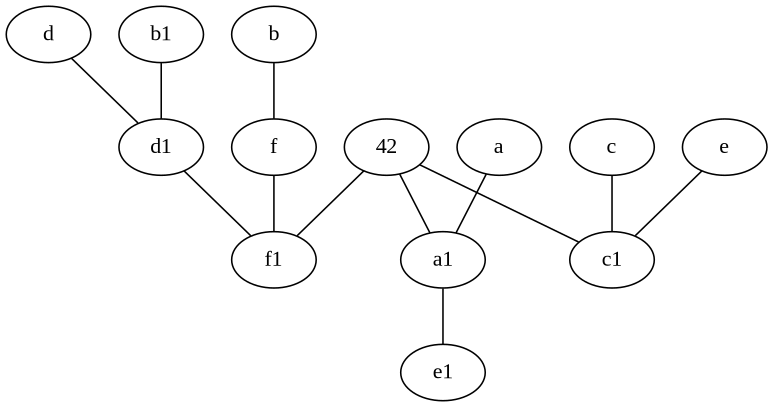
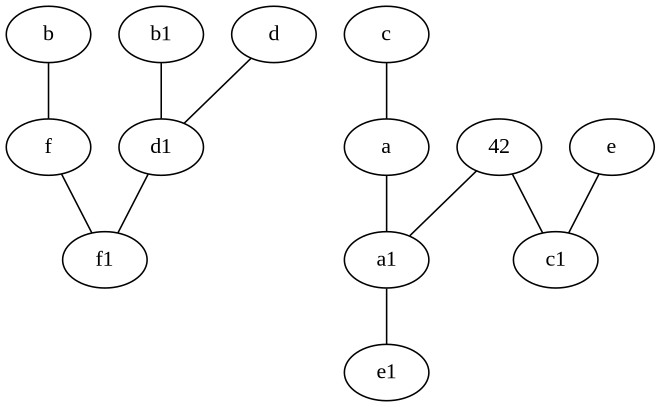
(330, 203) -> none
(612, 204) -> (387, 91)
